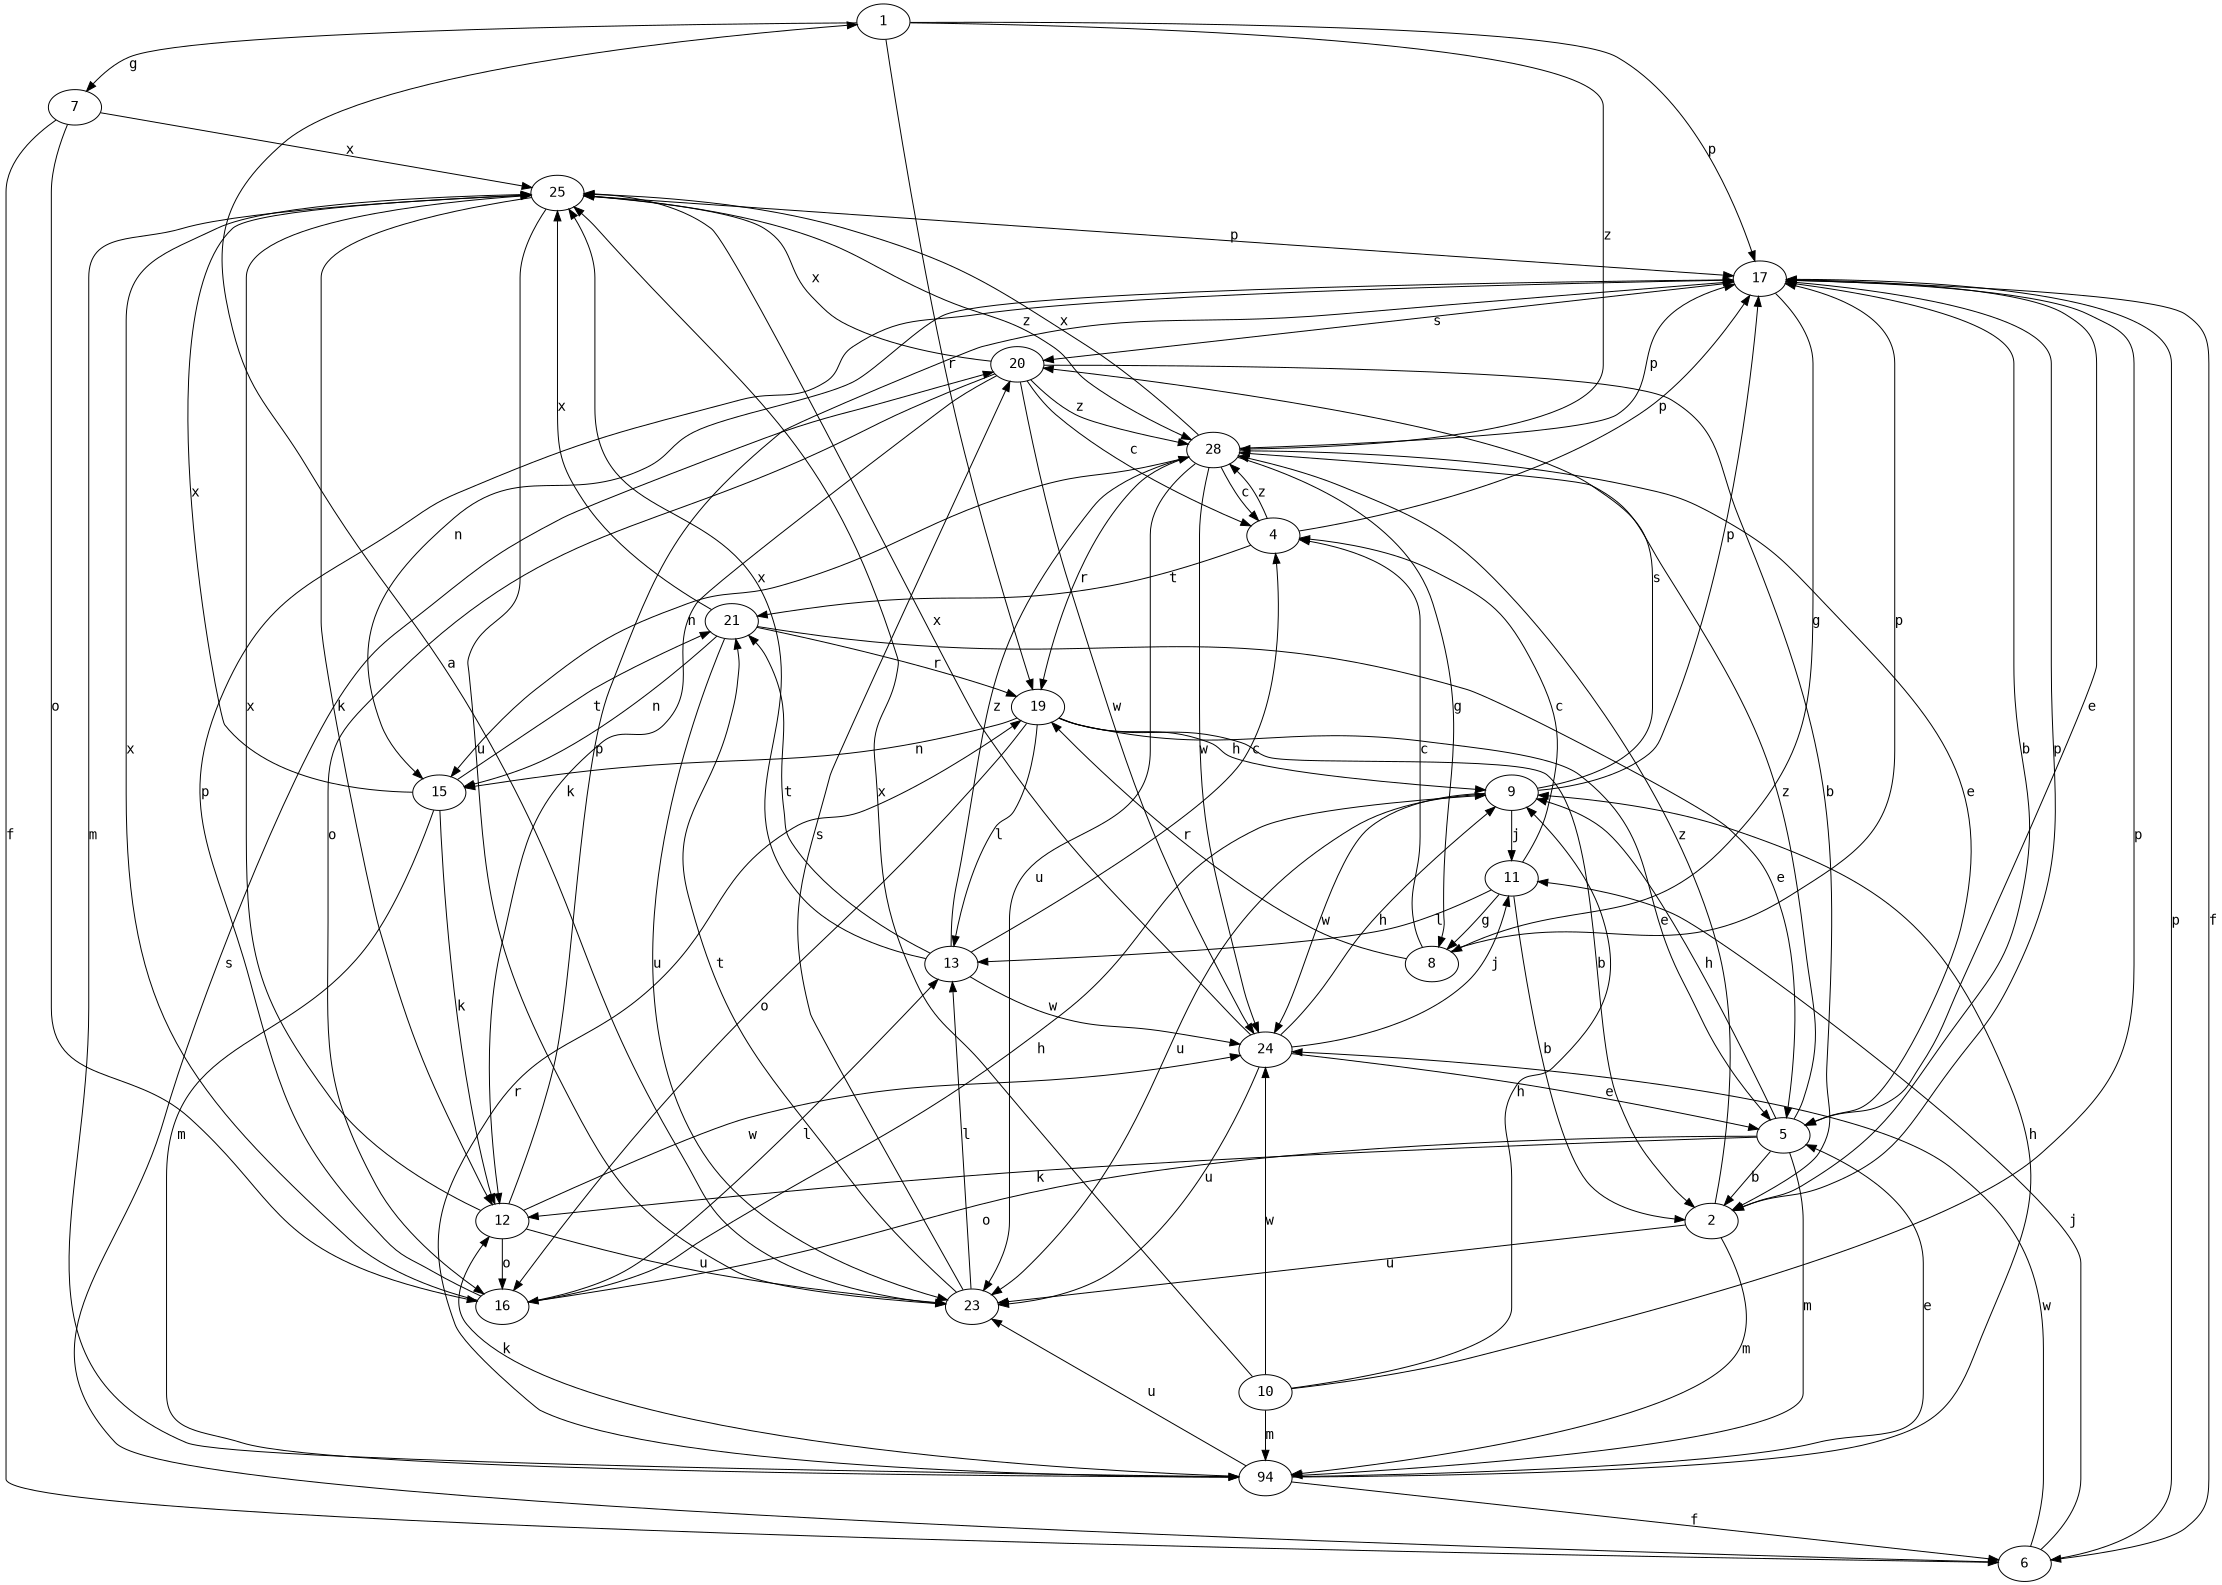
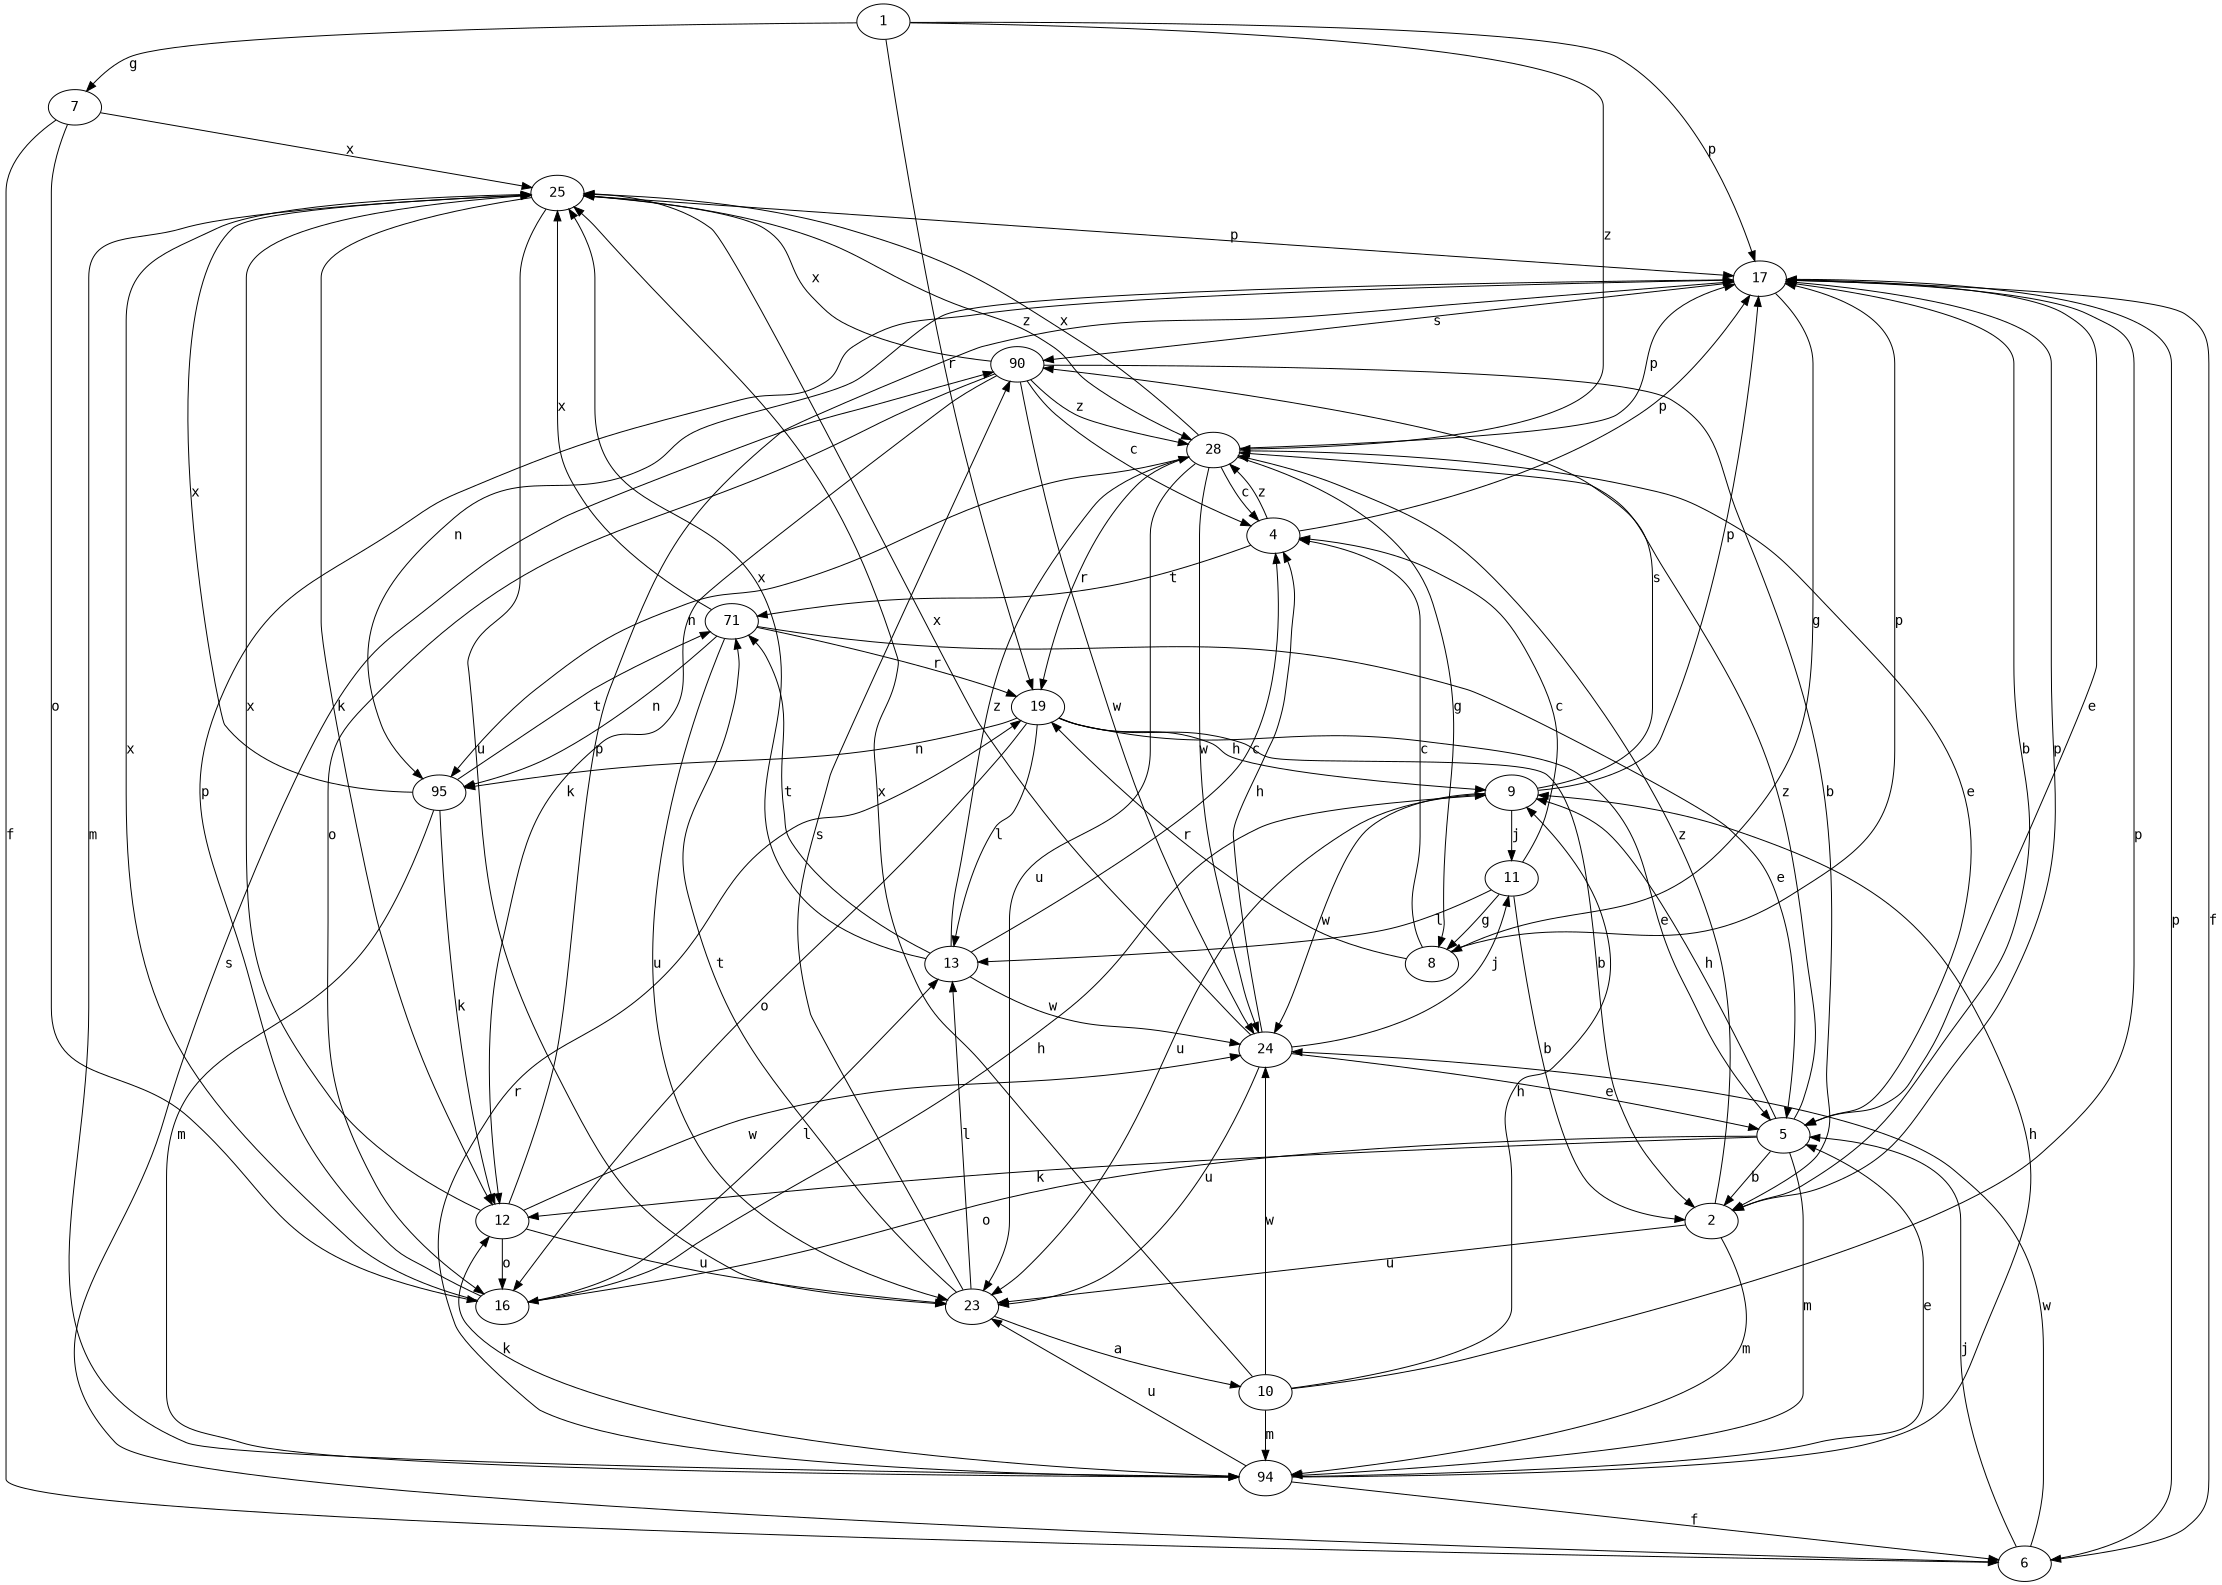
(1017, 364) -> (1017, 364)
(350, 535) -> (1111, 1356)
(732, 621) -> (732, 621)
(439, 793) -> (439, 793)
(1376, 917) -> (1247, 794)
(1958, 1126) -> (1961, 1299)
